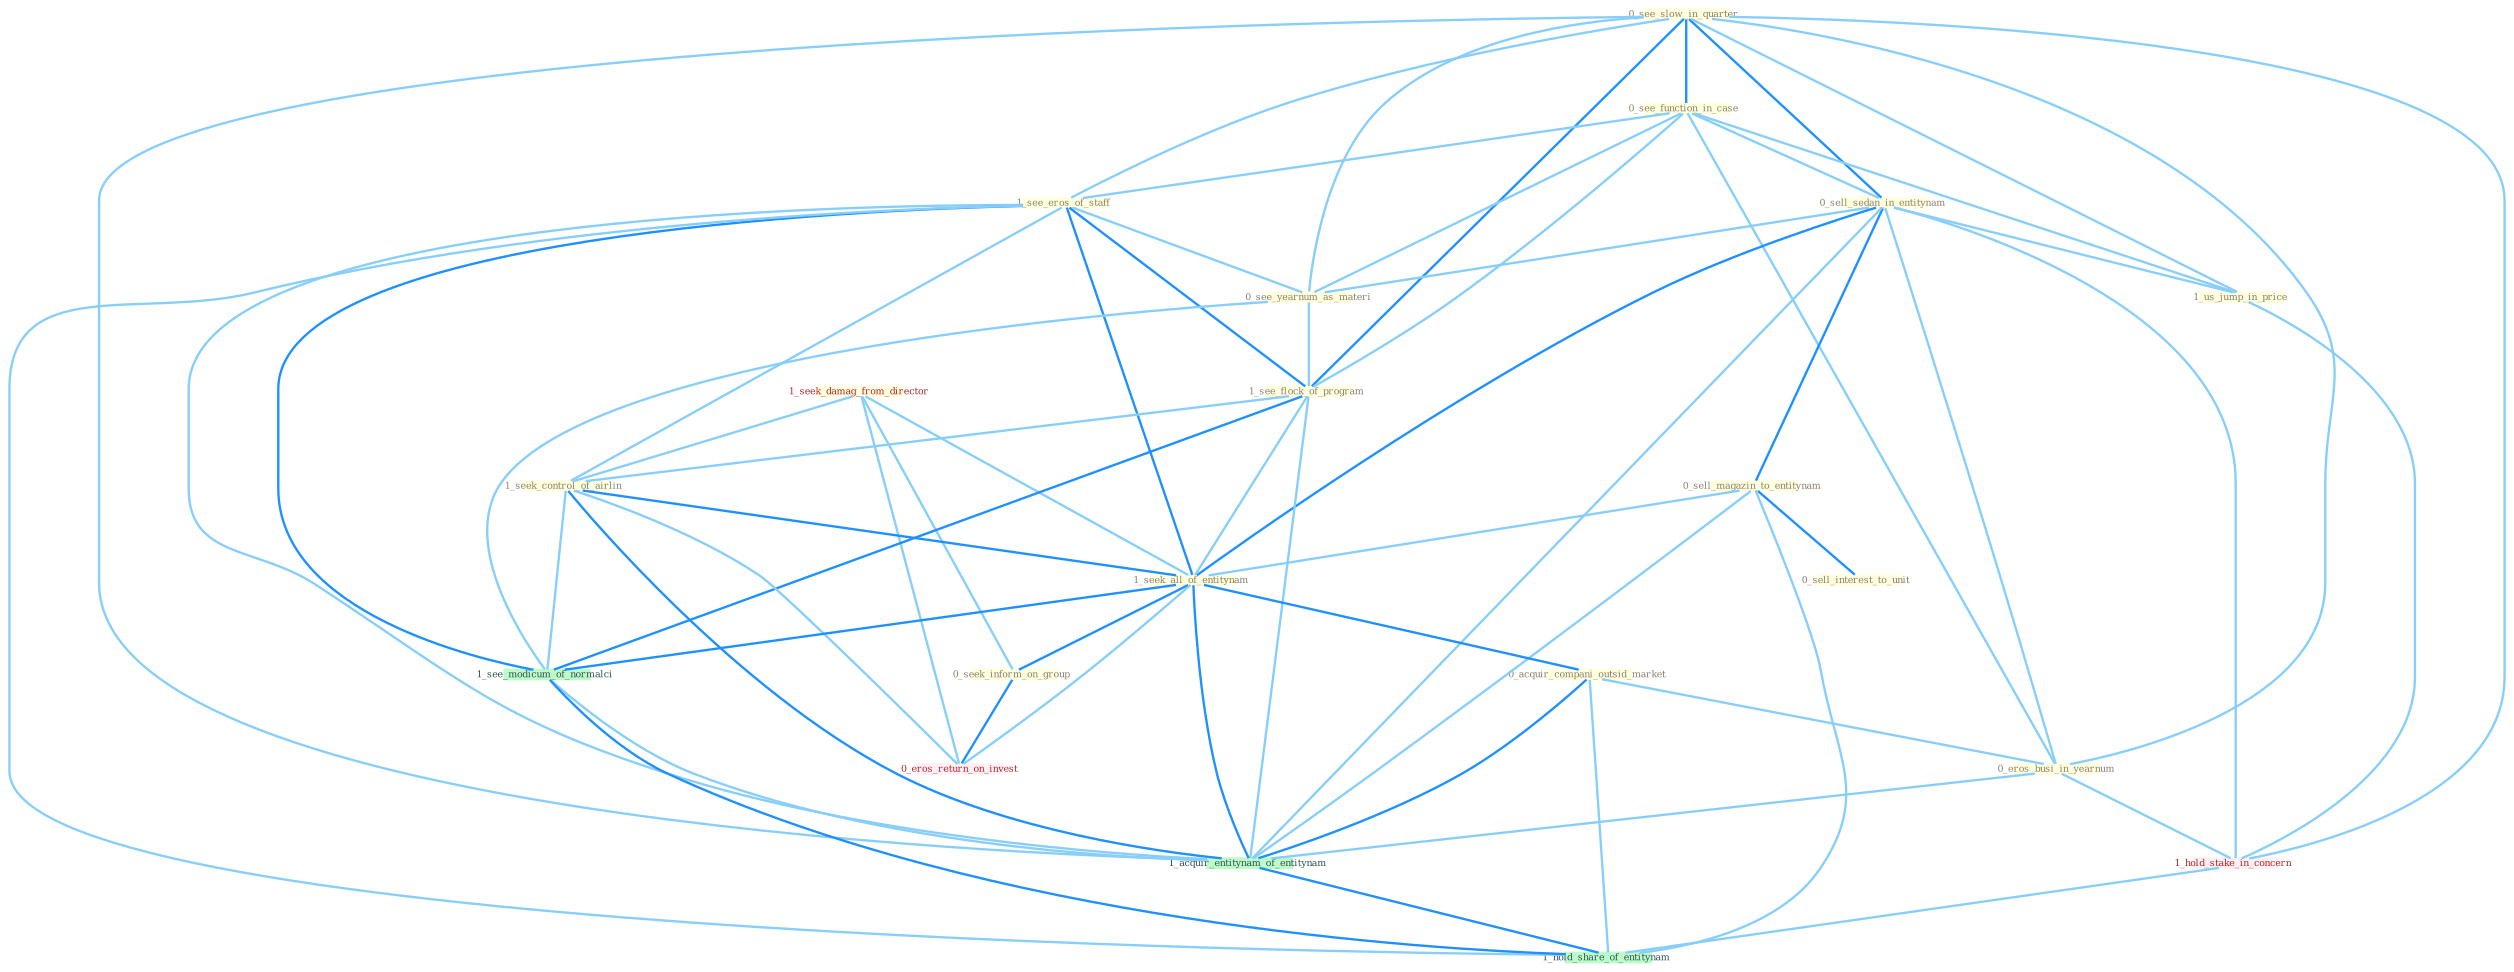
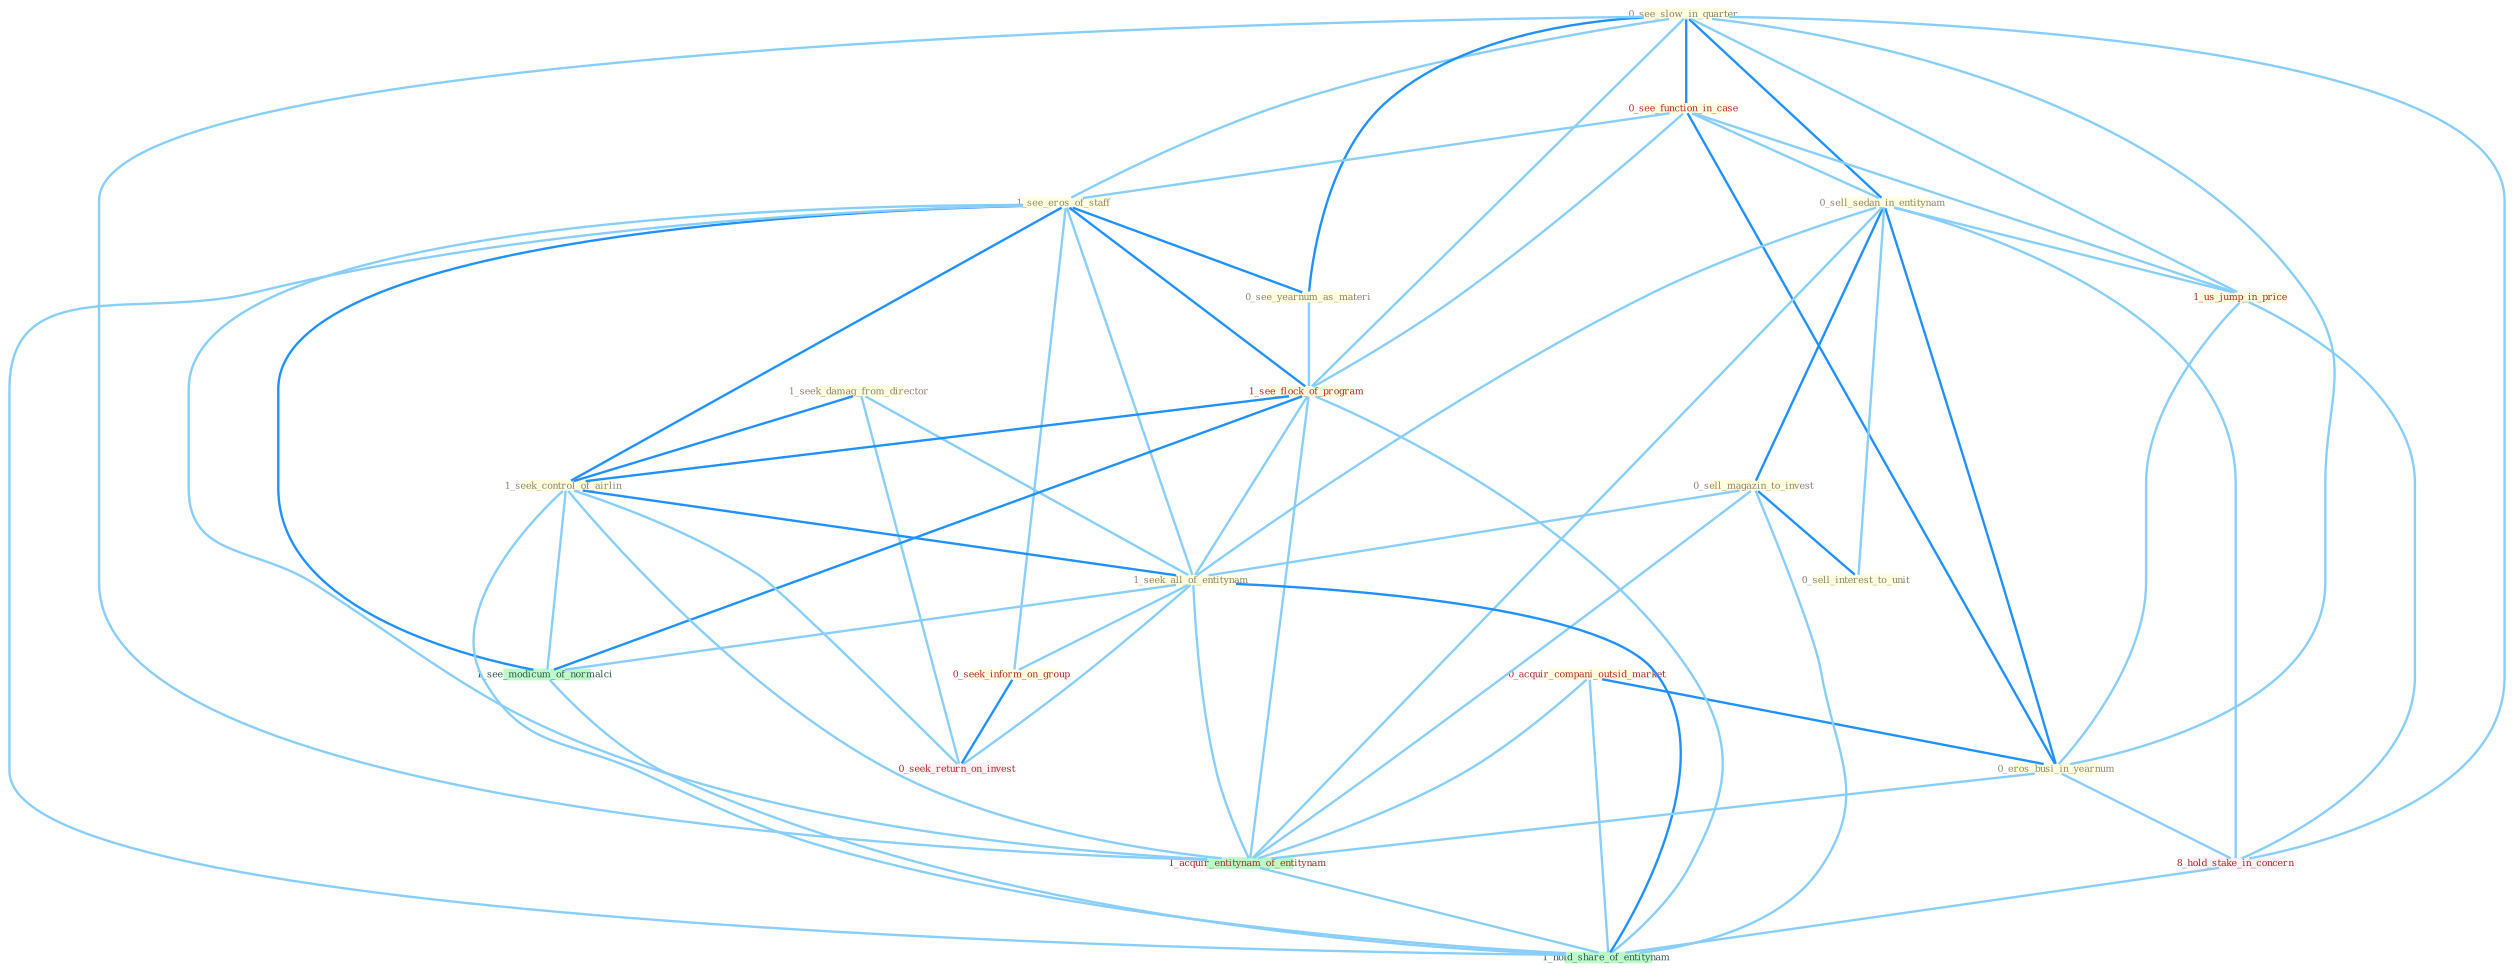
(1403, 89) -> (1403, 89)
(1686, 108) -> (1686, 108)
(1535, 166) -> (1498, 203)
(1544, 180) -> none
(1188, 250) -> (1188, 250)
(1597, 250) -> (1871, 391)
(2243, 297) -> (2243, 297)
(829, 337) -> (816, 344)
(1522, 364) -> (1522, 364)
(723, 378) -> none
(861, 391) -> (861, 391)
(1130, 391) -> (1130, 391)
(1309, 391) -> (1309, 391)
(972, 434) -> (972, 434)
(1871, 438) -> (1853, 406)
(713, 439) -> (713, 439)
(1972, 485) -> (1972, 485)
(1755, 486) -> (1755, 486)
(926, 513) -> (1039, 450)
none -> (2146, 532)
none -> (1644, 615)
(870, 627) -> (870, 627)
(1104, 627) -> (1104, 627)
(1391, 627) -> (1598, 637)
(1014, 674) -> (1014, 674)
(1590, 674) -> (1590, 674)
(1812, 720) -> (1812, 720)
(1207, 725) -> (1207, 725)
(854, 749) -> (854, 749)
(960, 769) -> (960, 769)
(1434, 789) -> (1434, 789)
(862, 822) -> none
(1250, 863) -> (1250, 863)
(2236, 863) -> (2236, 863)
none -> (895, 865)
(1034, 890) -> (1034, 890)
(1429, 910) -> (1429, 910)
